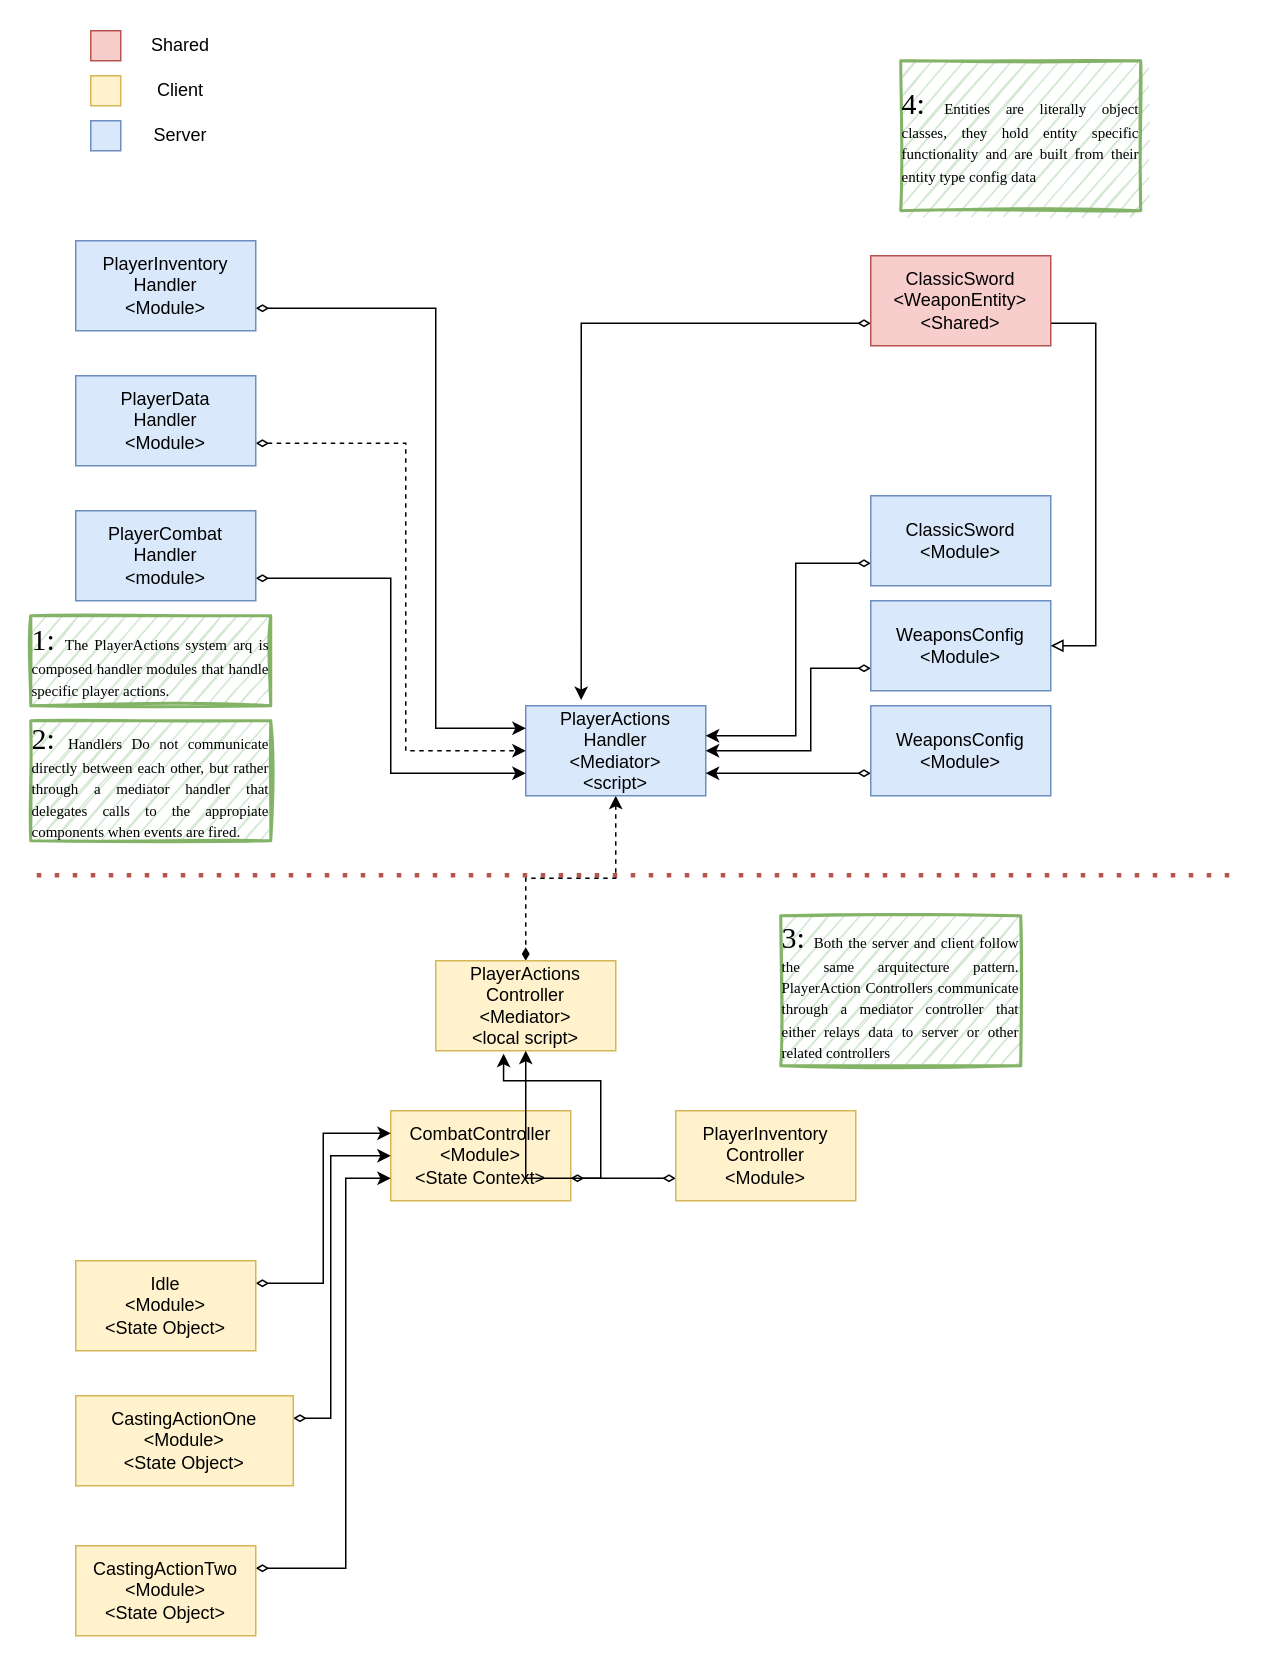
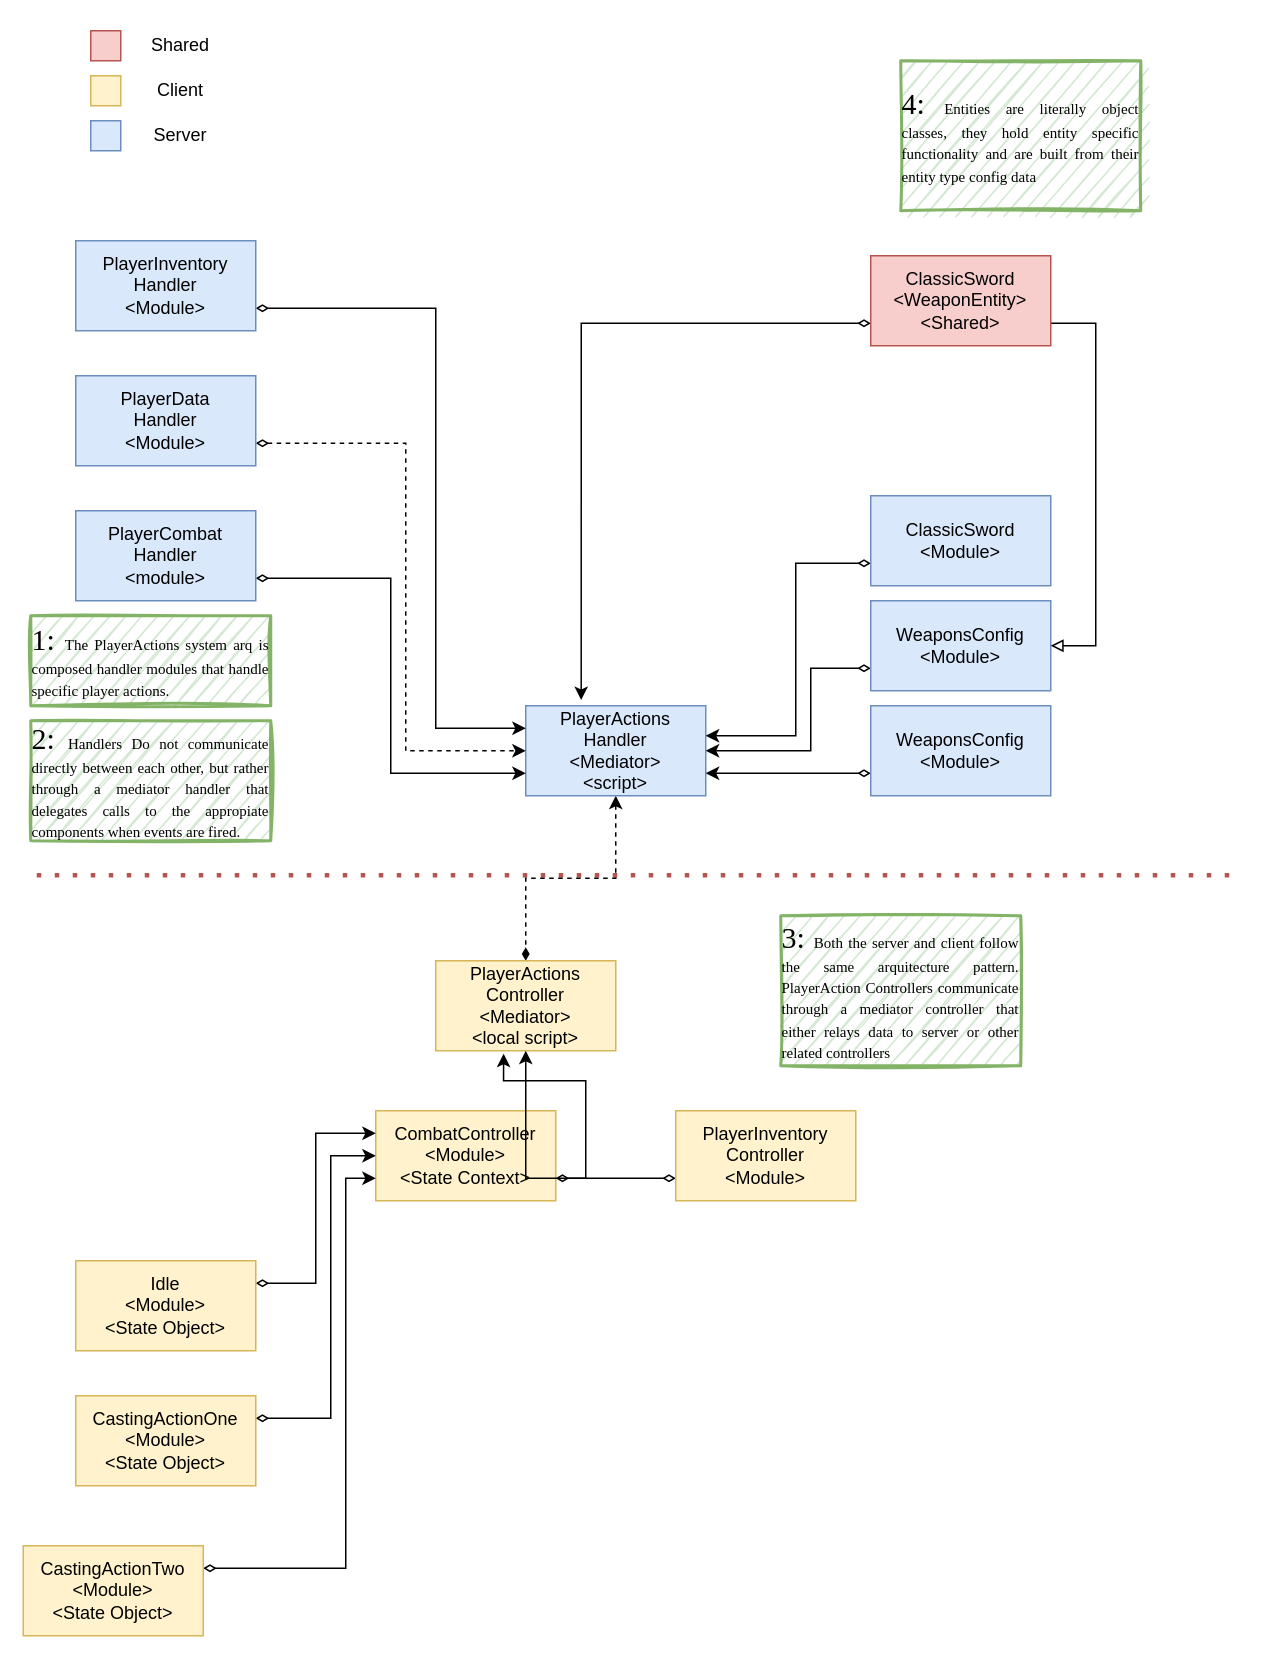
(481, 1156) -> (466, 1156)
(185, 1441) -> (166, 1441)
(166, 1591) -> (113, 1591)
